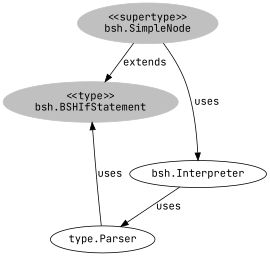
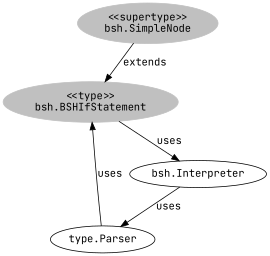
(189, 95) -> (146, 139)
